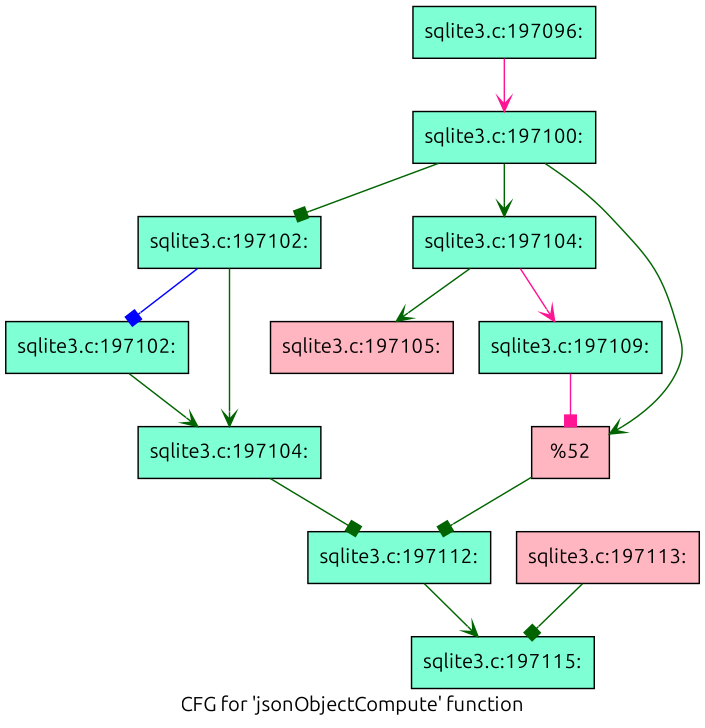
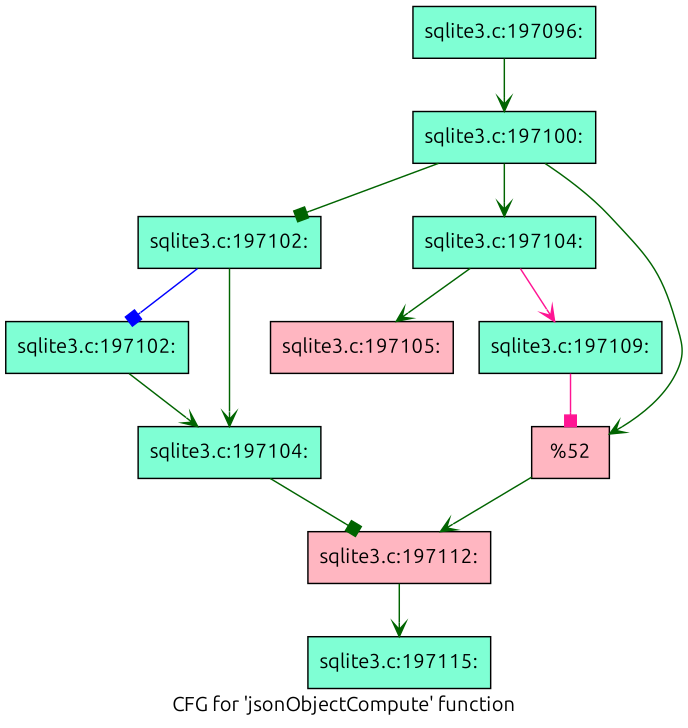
(504, 78) -> (504, 78)
(492, 501) -> (492, 501)
(399, 558) -> (399, 558)
(608, 558) -> none
